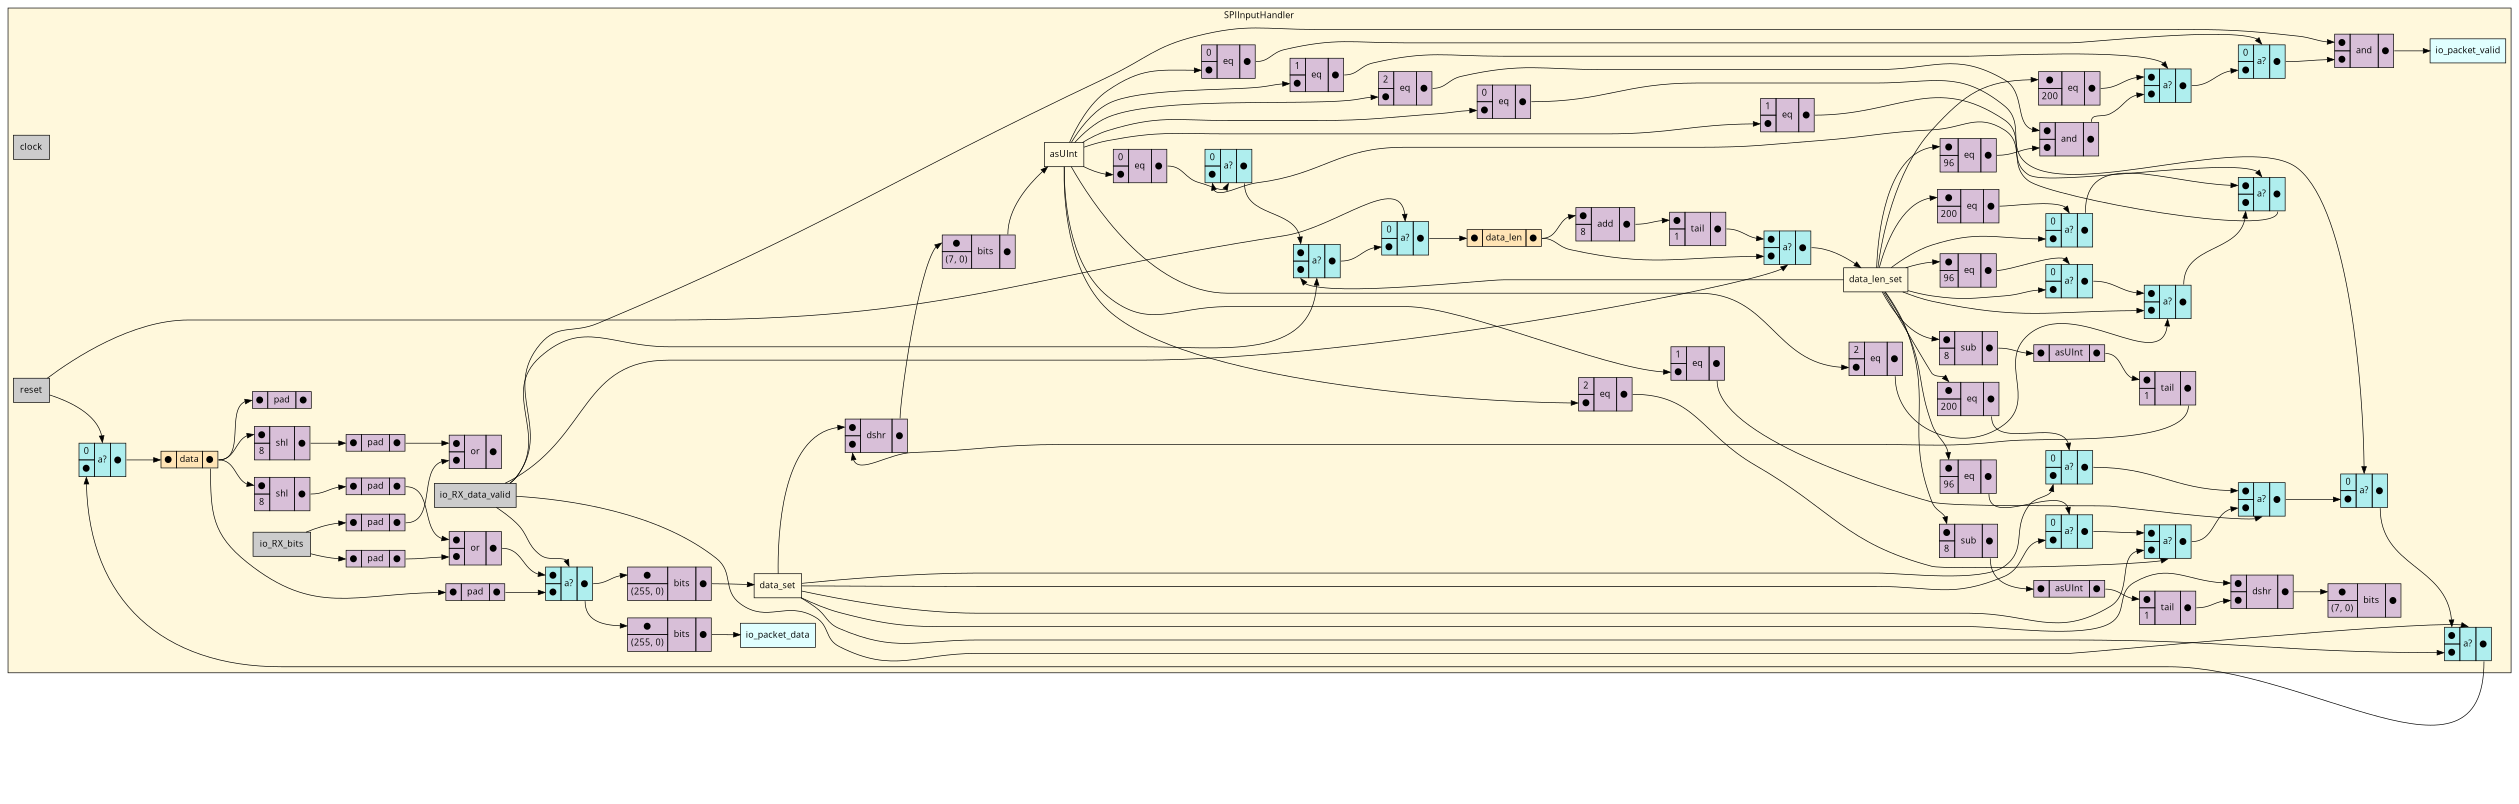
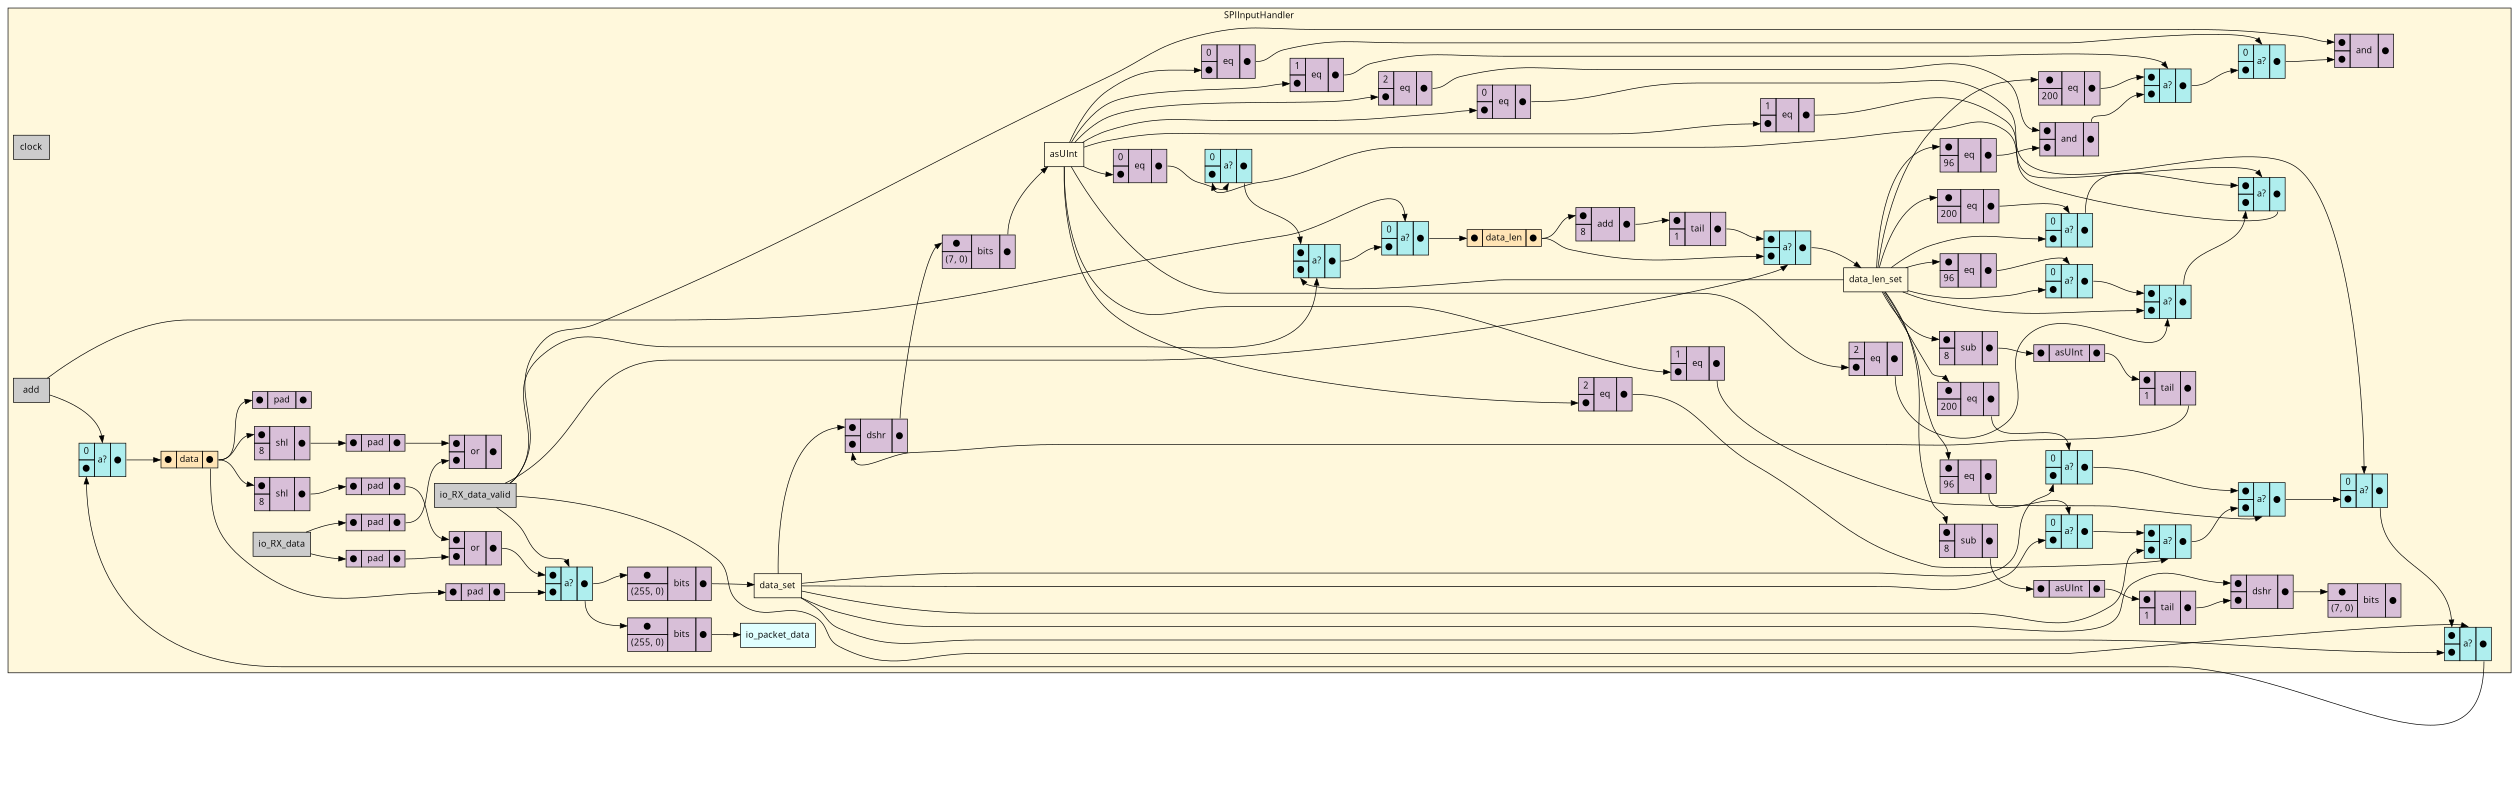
(2468, 51) -> none
(31, 390) -> (31, 390)
(282, 544) -> (282, 544)
